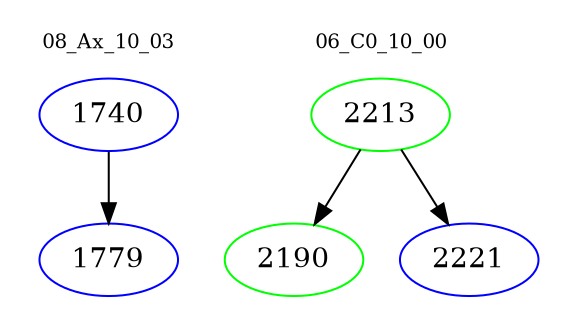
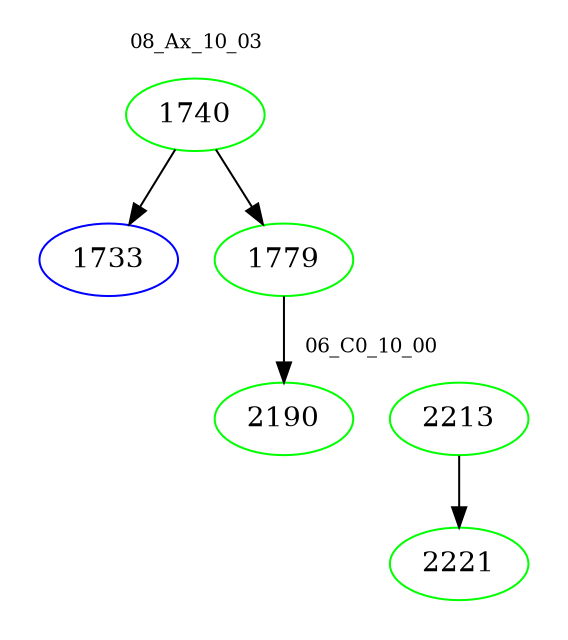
(109, 115) -> (195, 115)
(343, 178) -> (284, 341)
(109, 260) -> (284, 260)
none -> (109, 260)
(469, 260) -> (459, 564)
